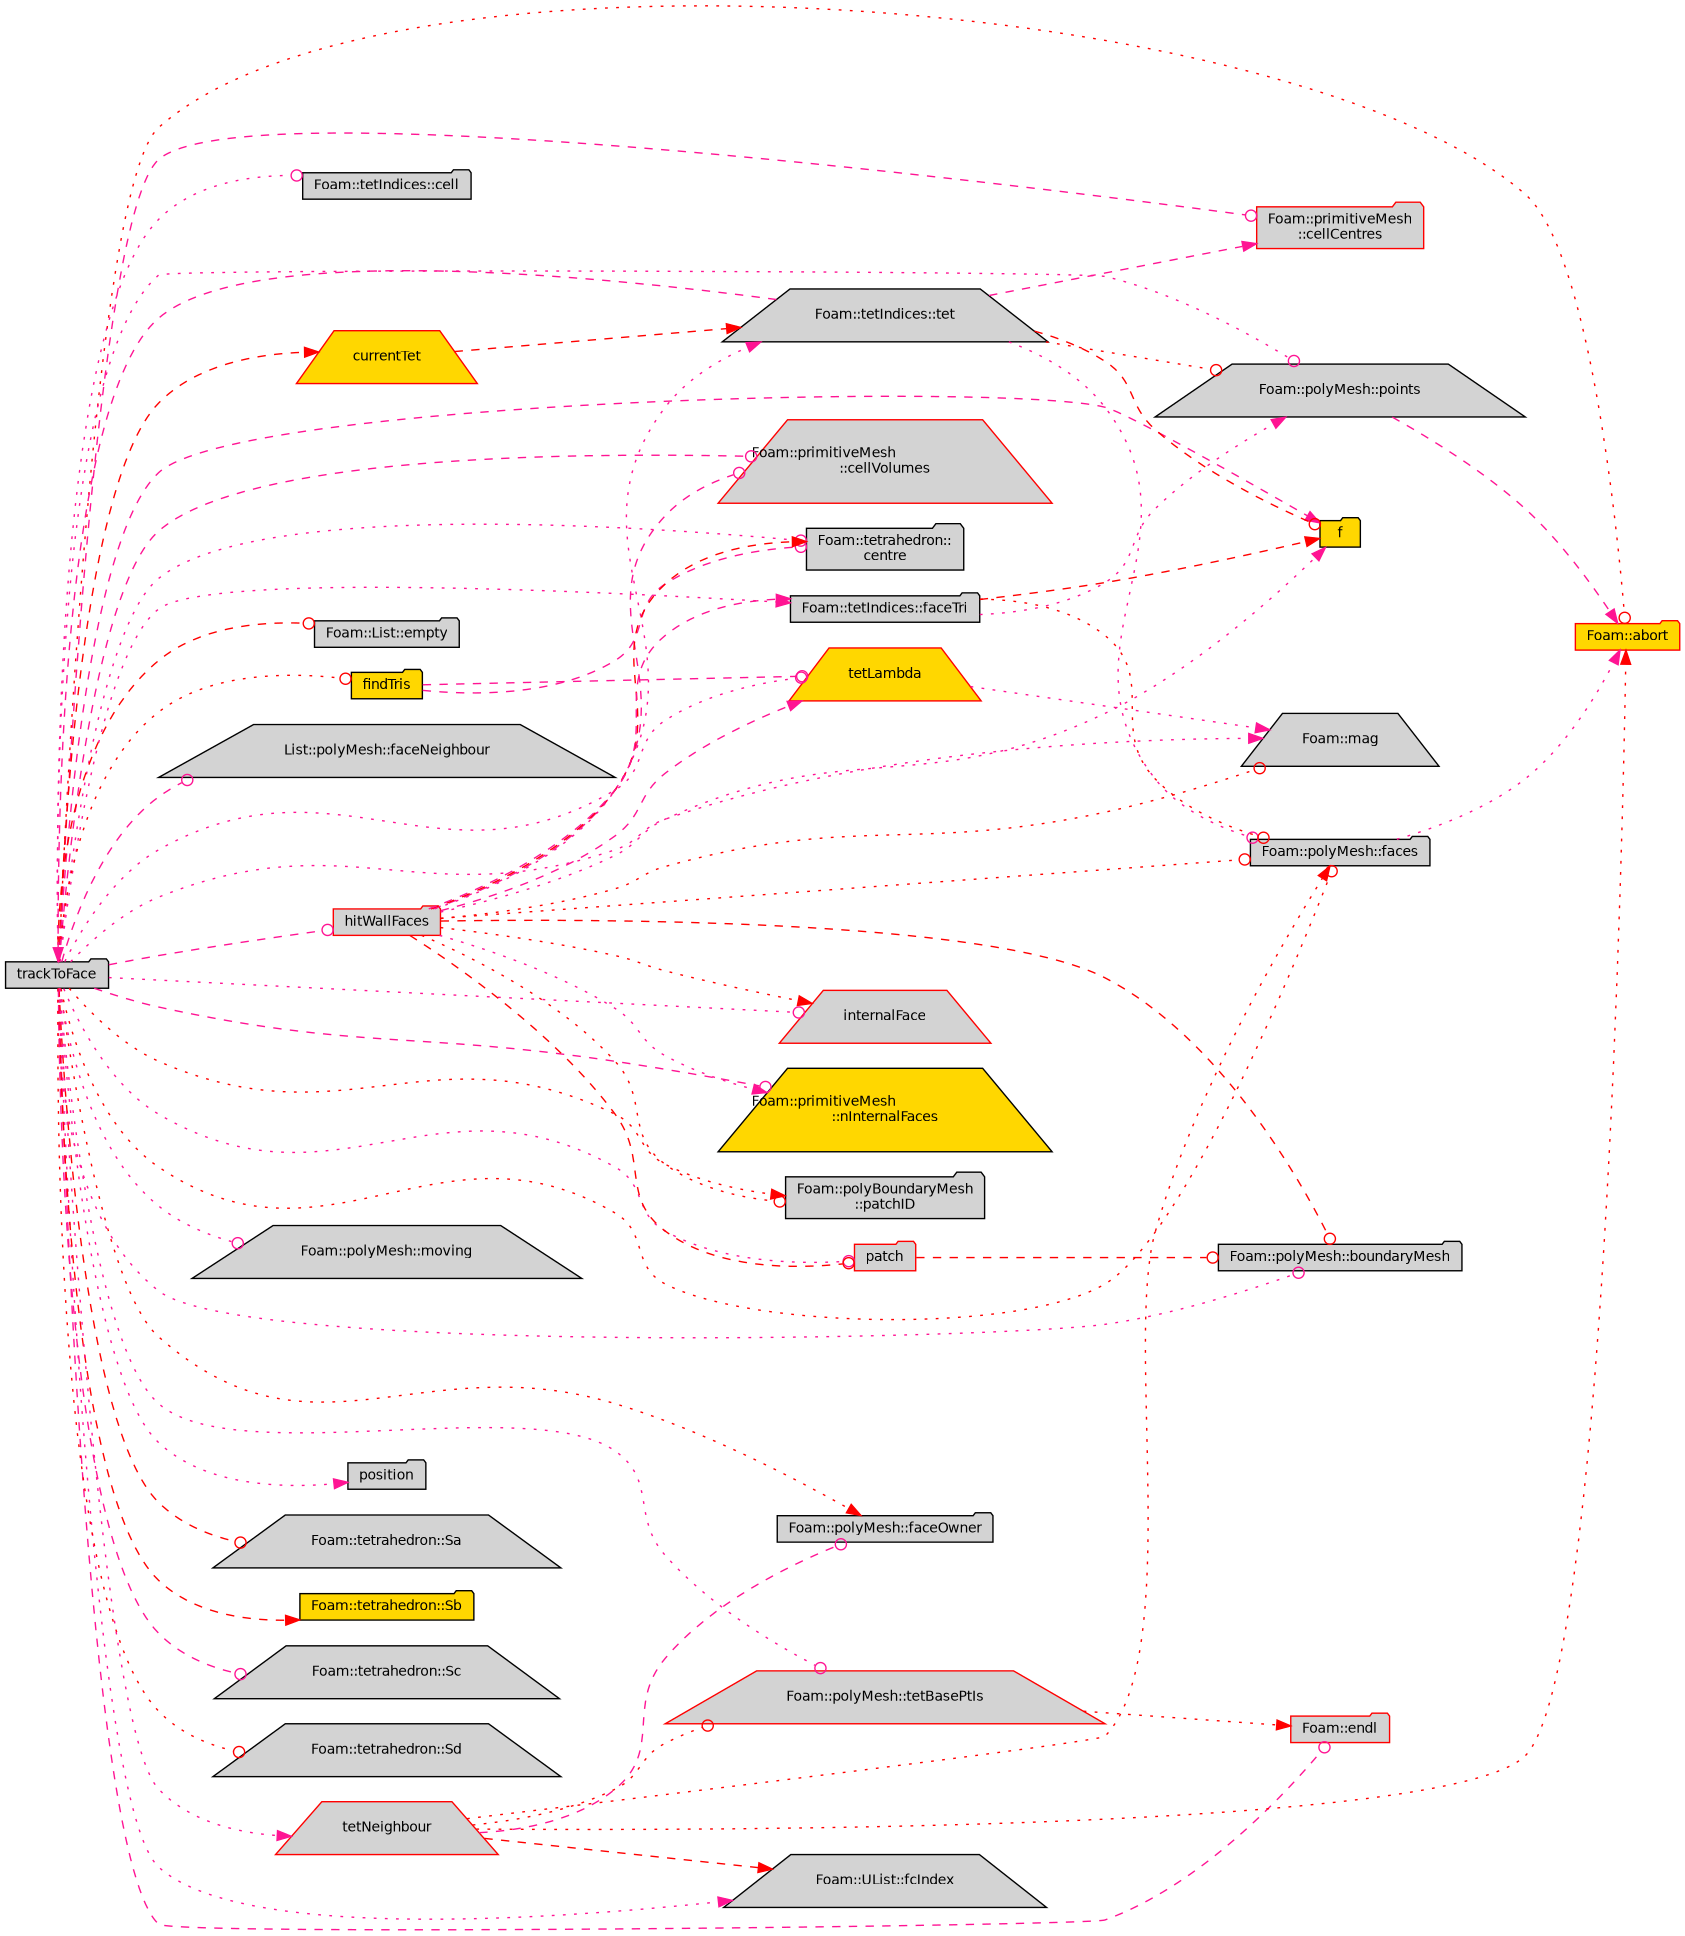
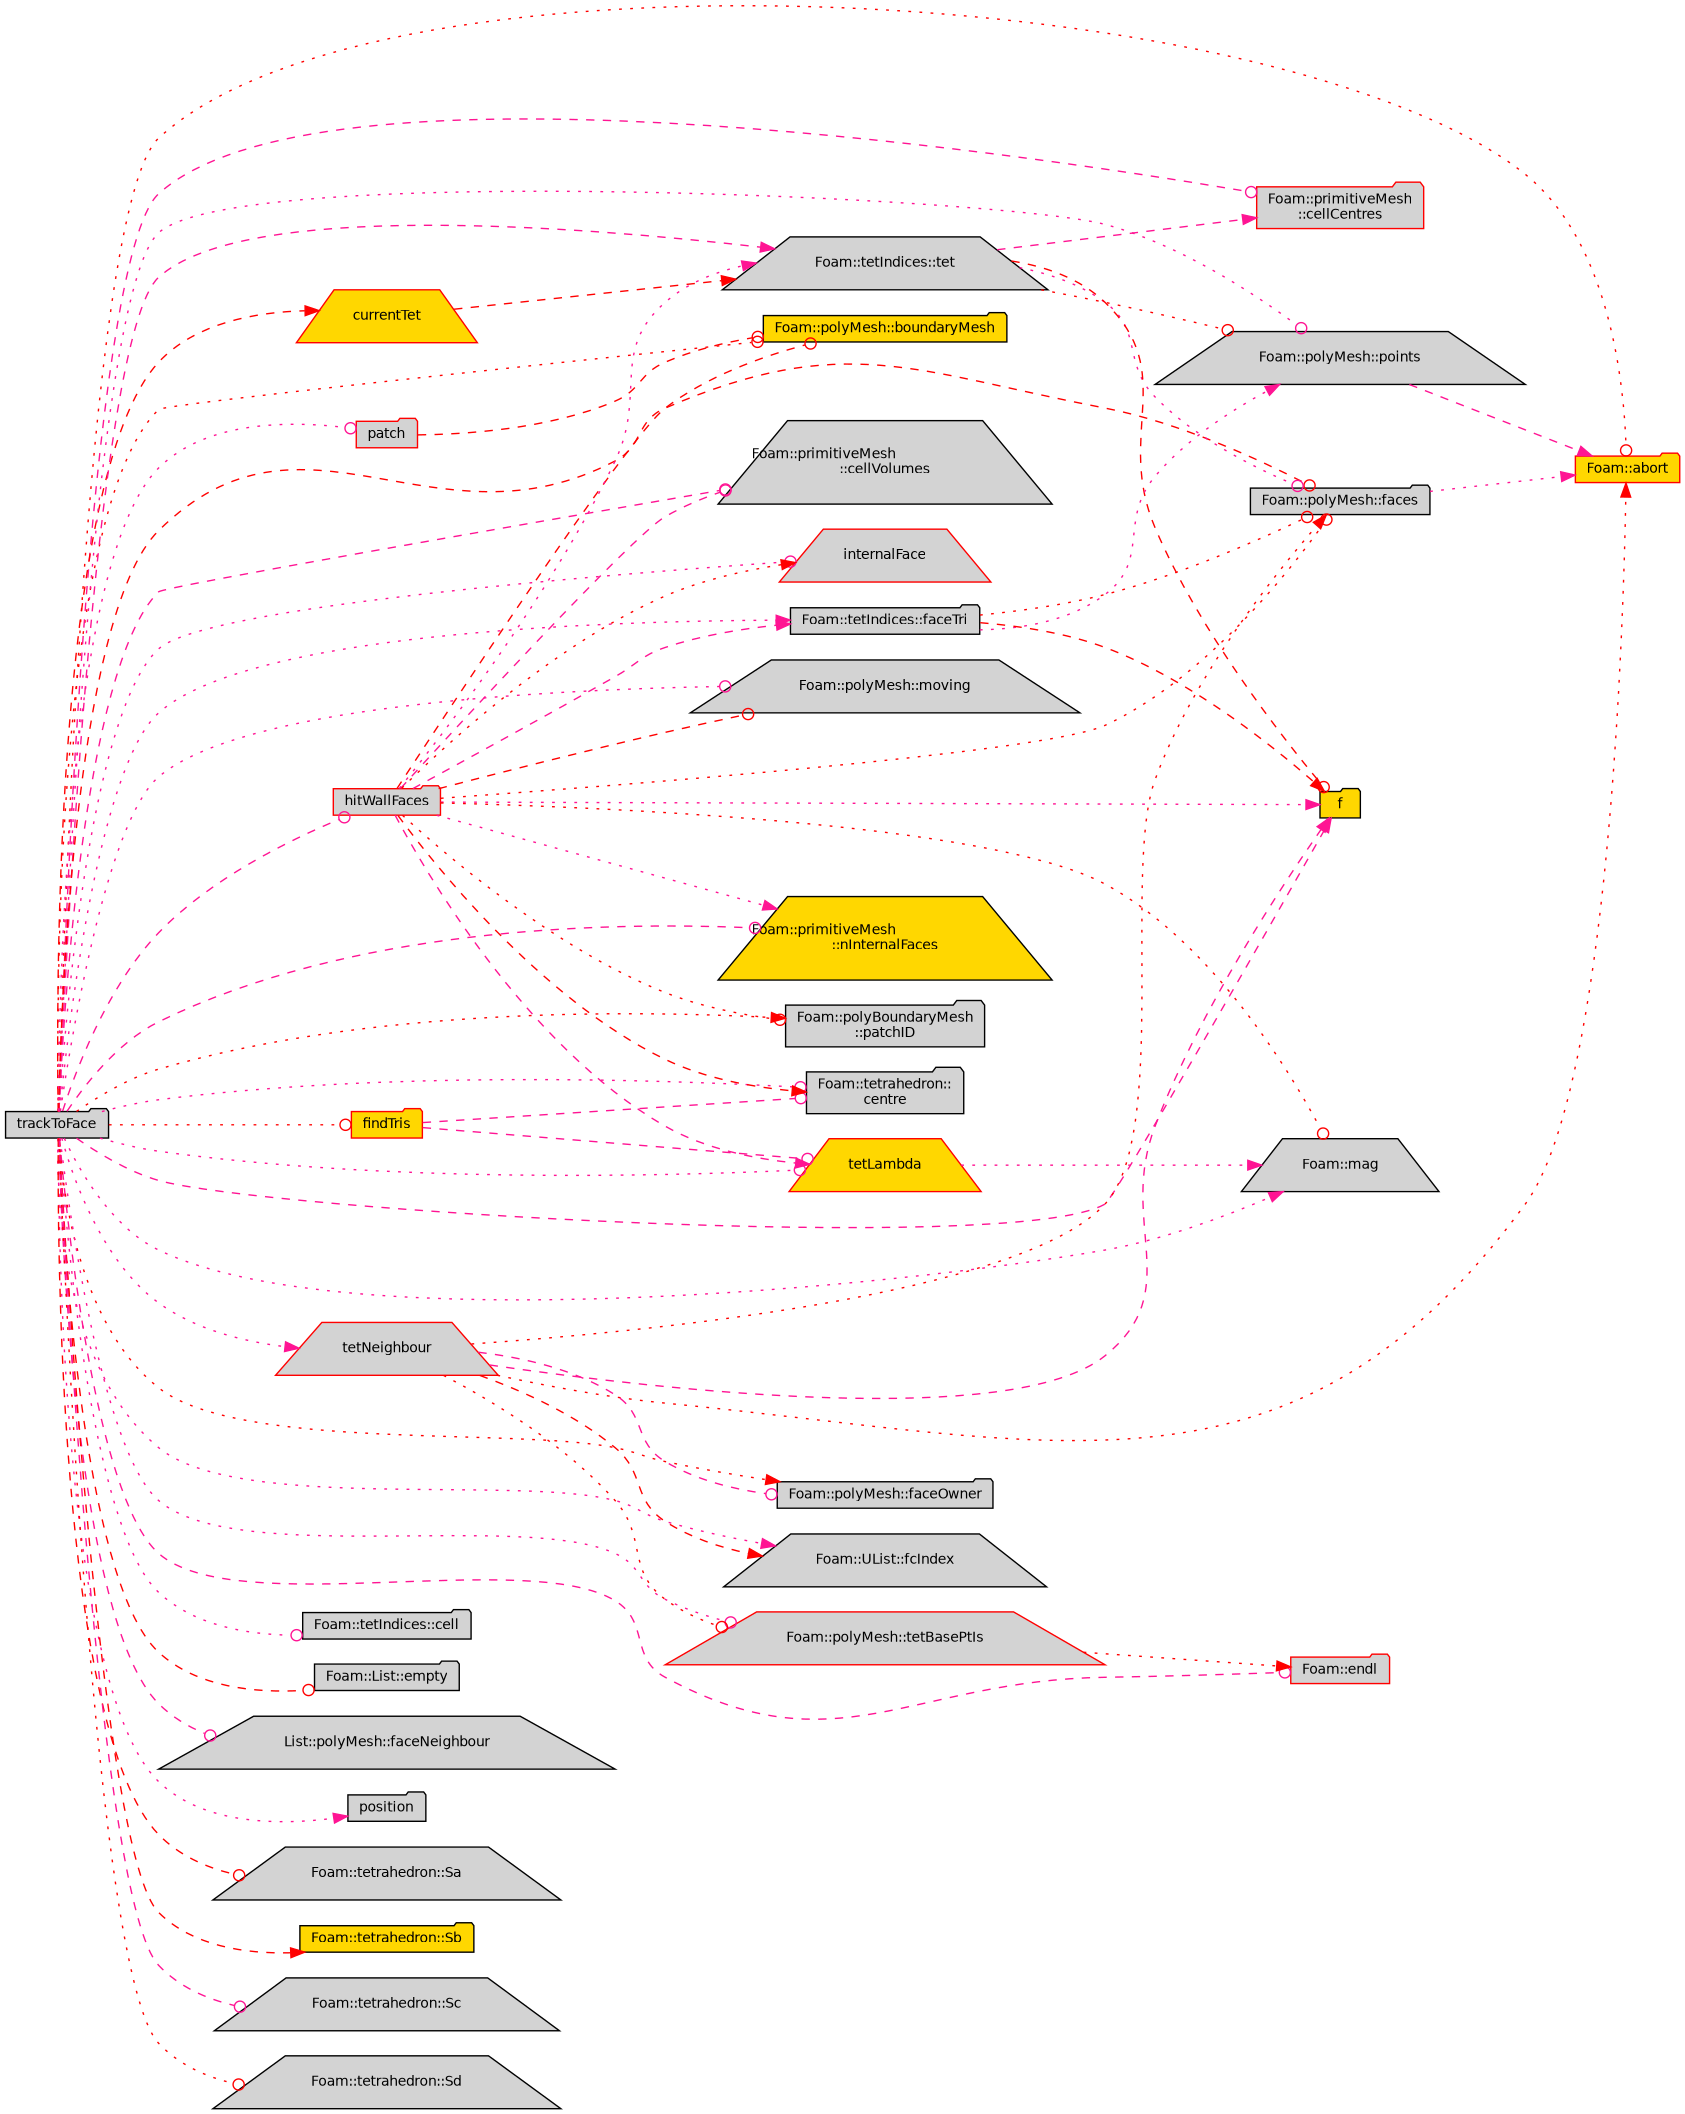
(153, 326) -> (123, 387)
(885, 461) -> (885, 462)
(387, 686) -> (387, 1125)
(630, 1146) -> (590, 750)
(1340, 1258) -> (885, 329)
(736, 1305) -> (452, 489)
(563, 1336) -> (127, 461)
none -> (1087, 1364)
